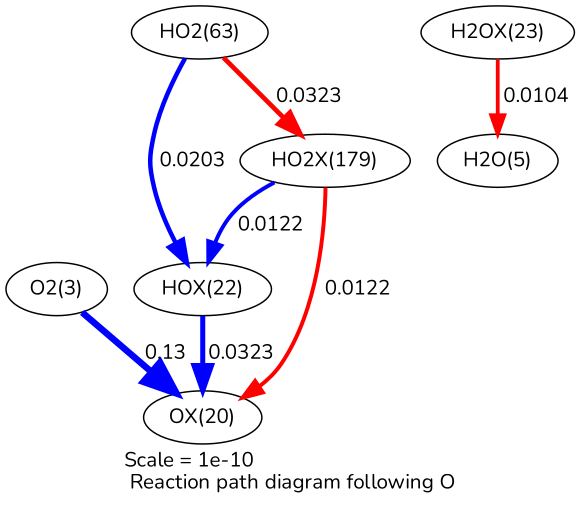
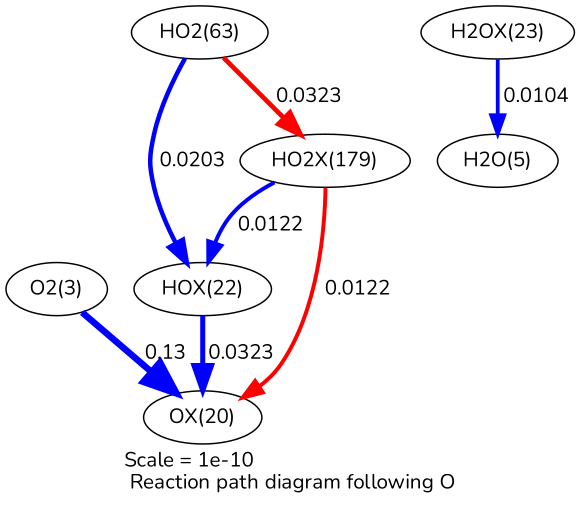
(498, 87) -> (498, 87)
